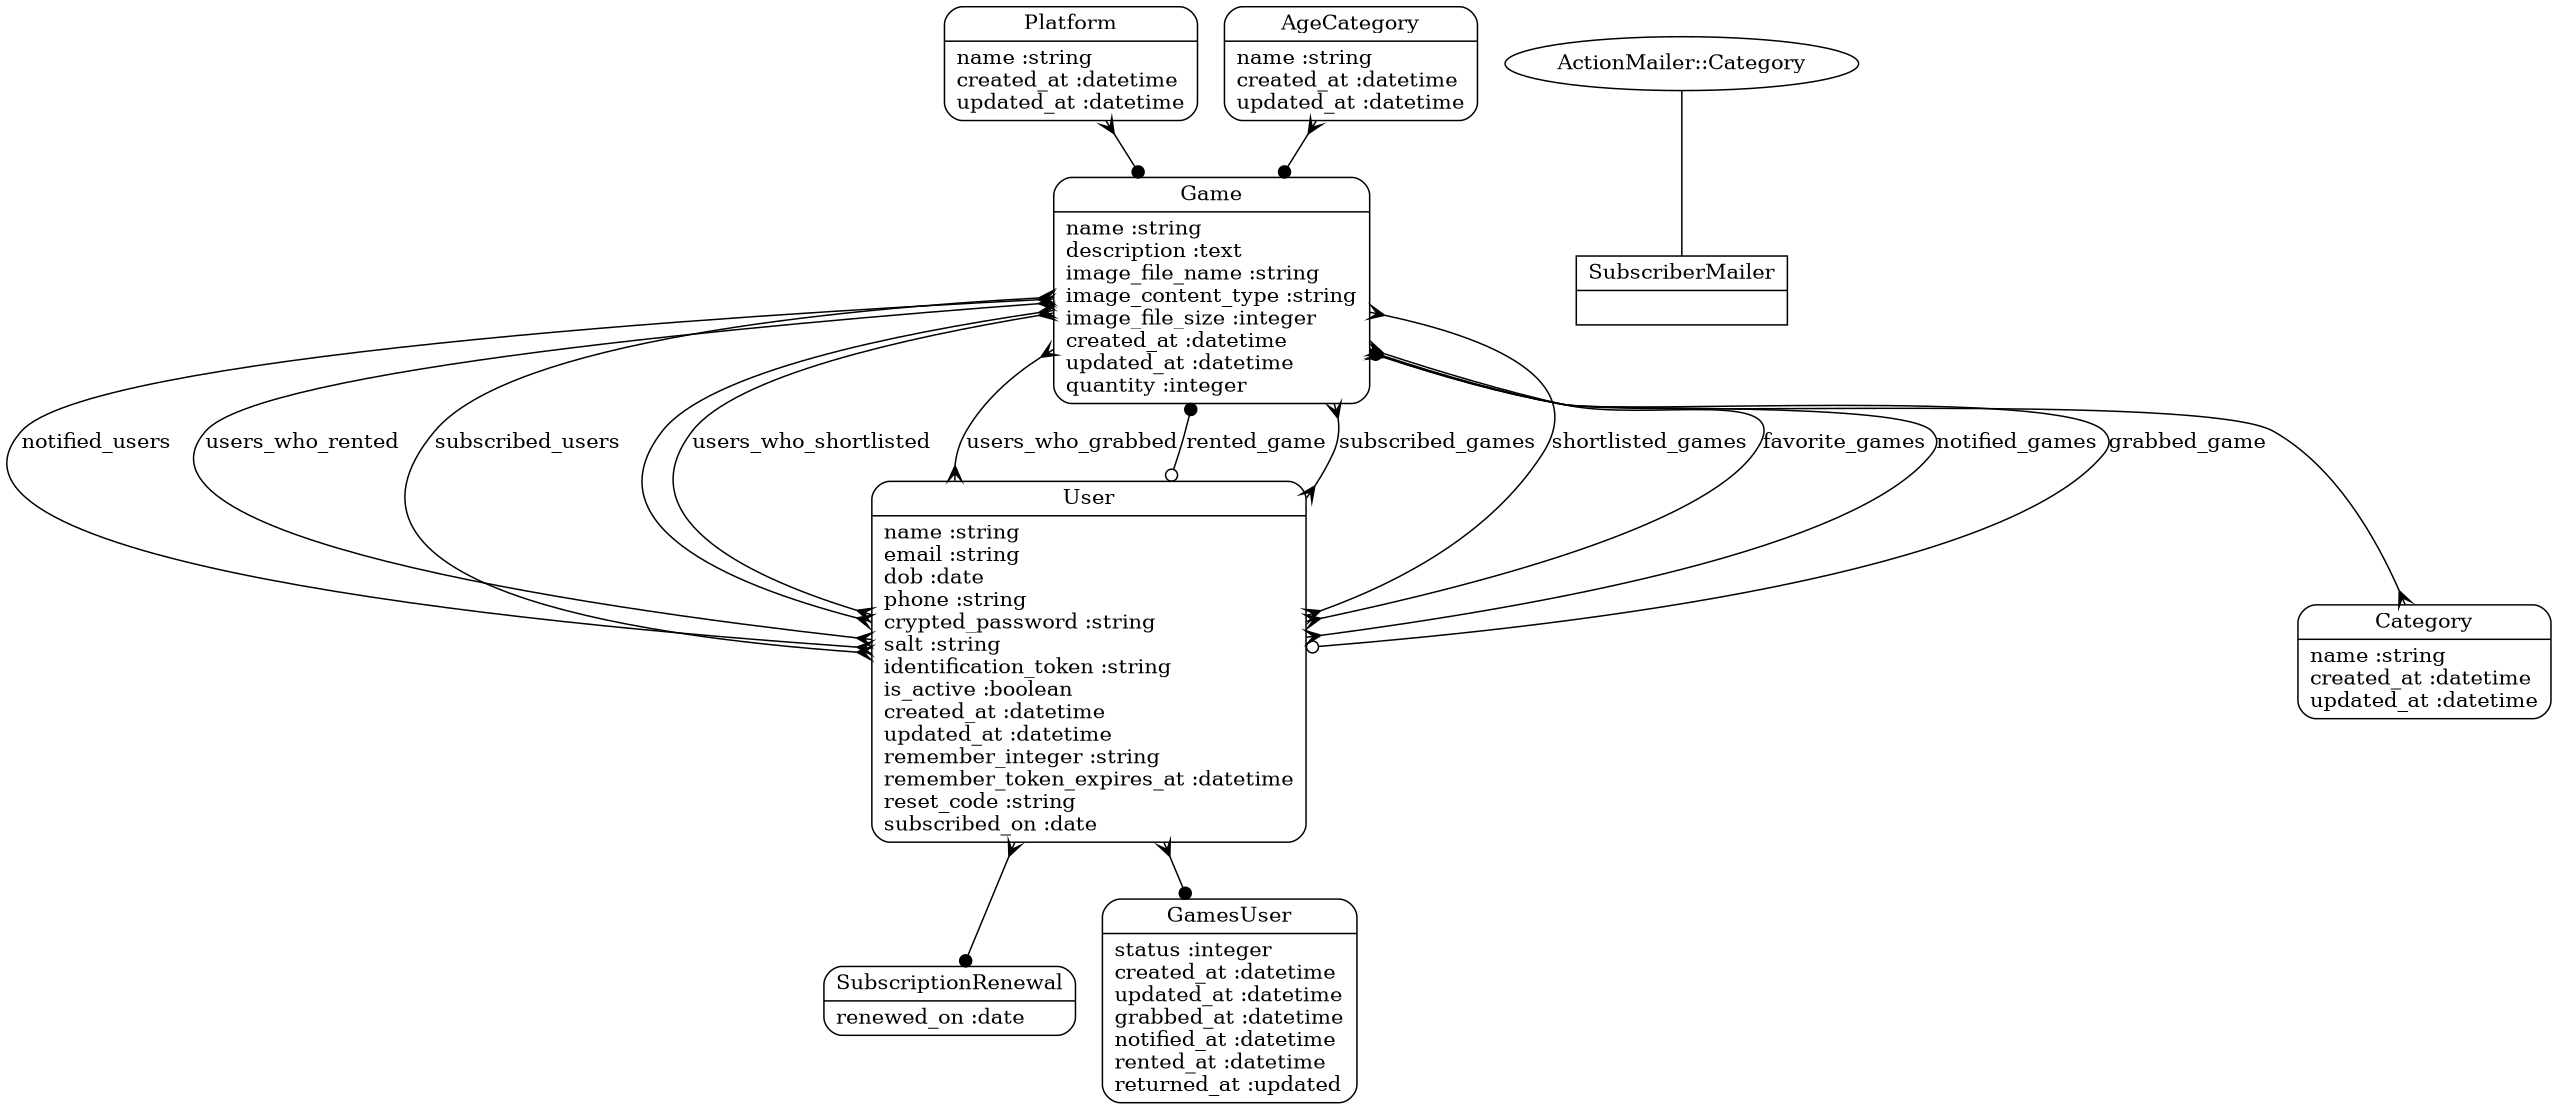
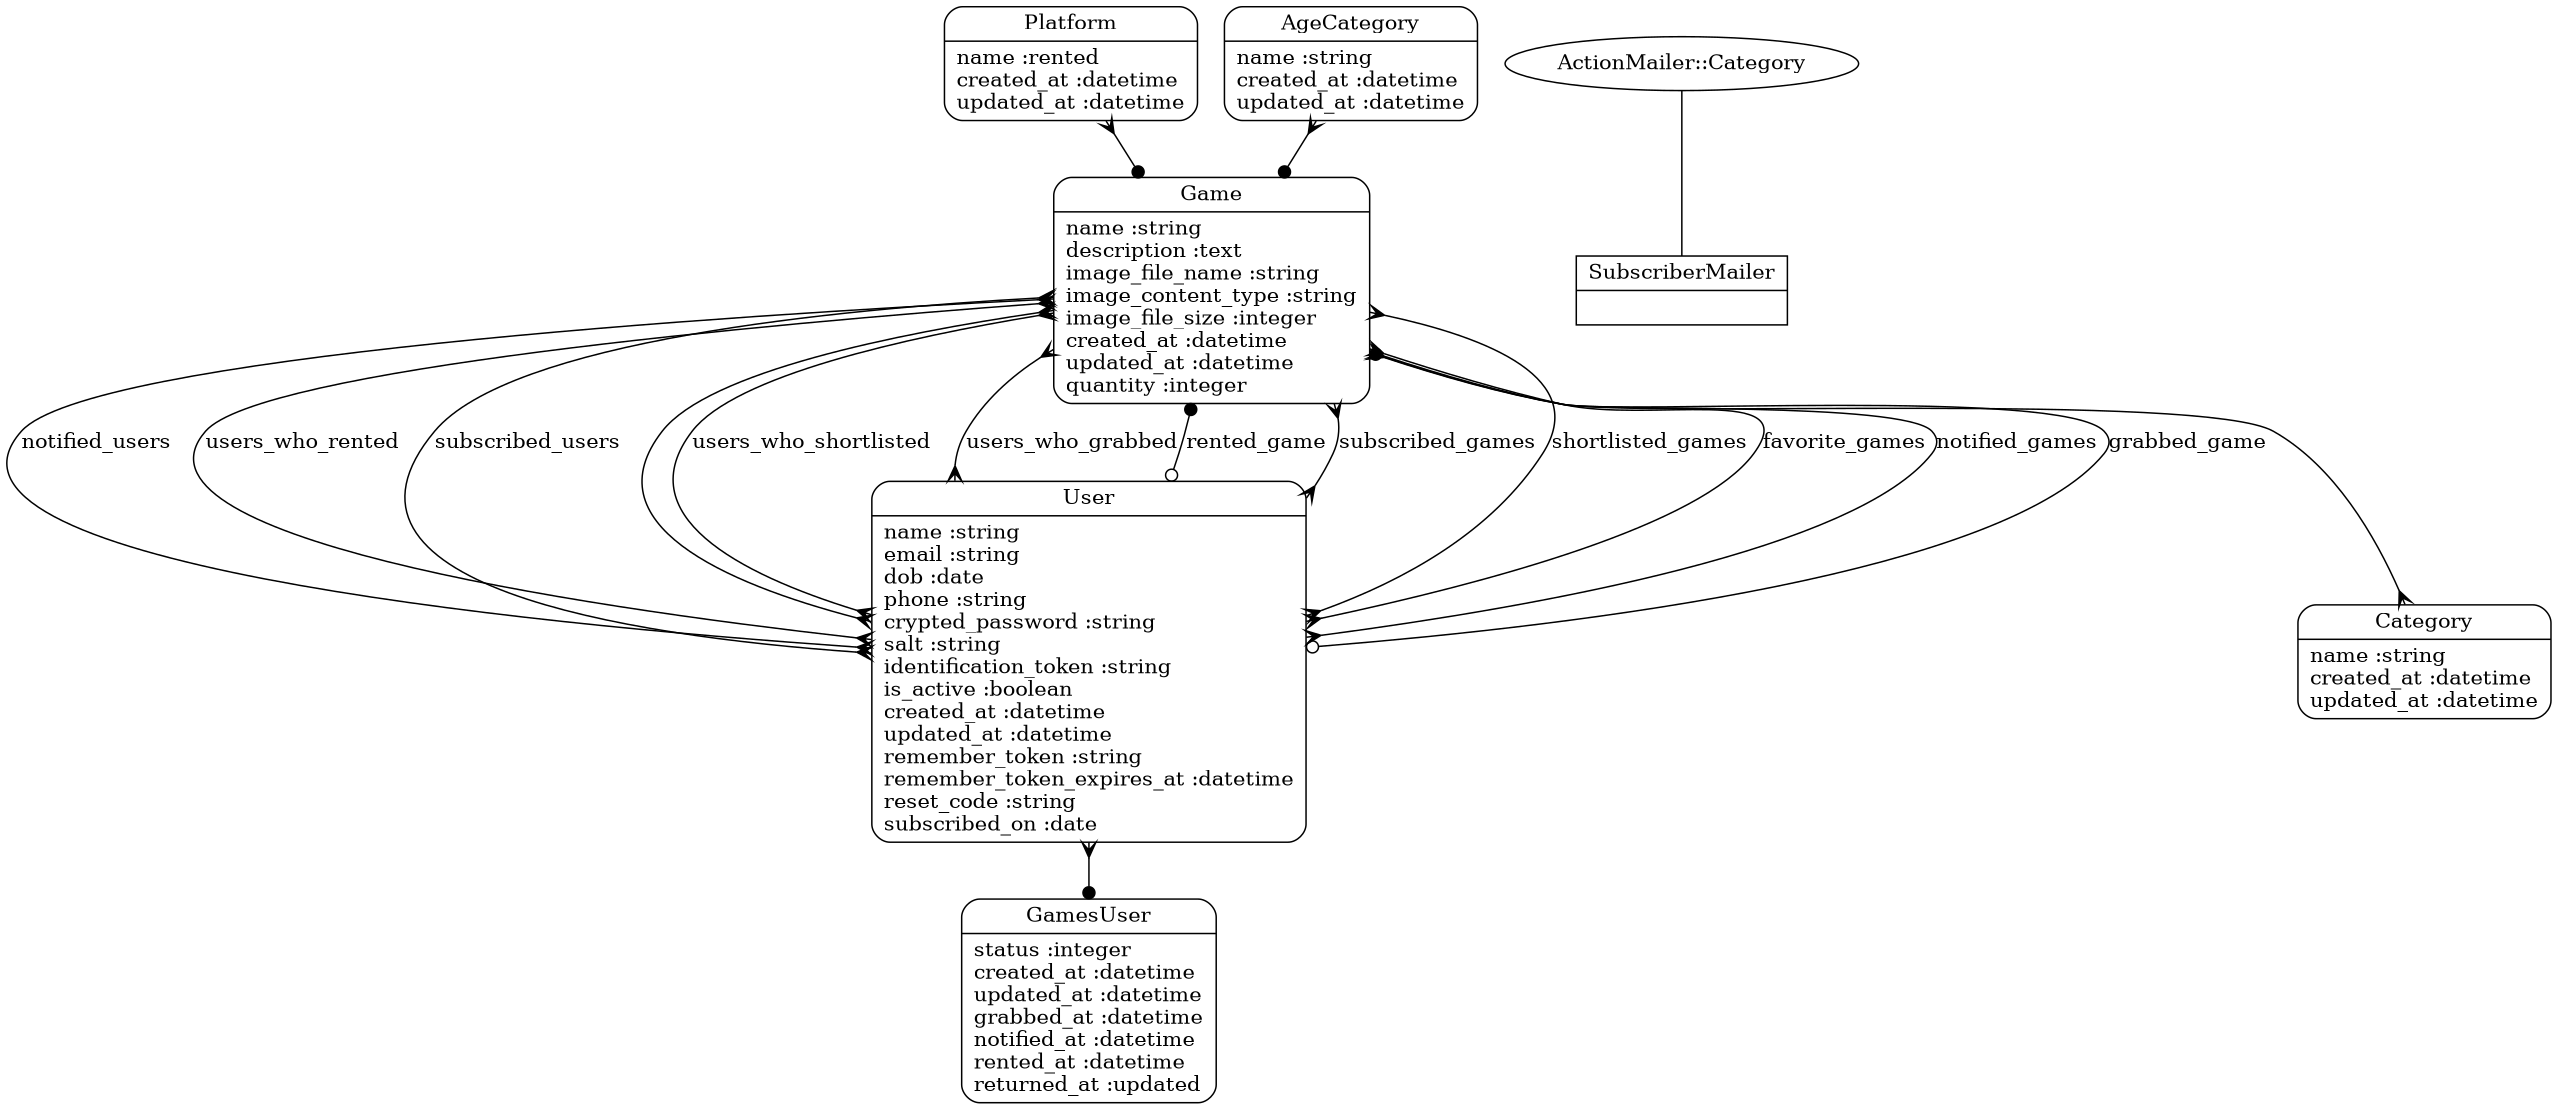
(1025, 58) -> (1028, 58)
(1022, 757) -> (1013, 757)
(950, 1001) -> none
